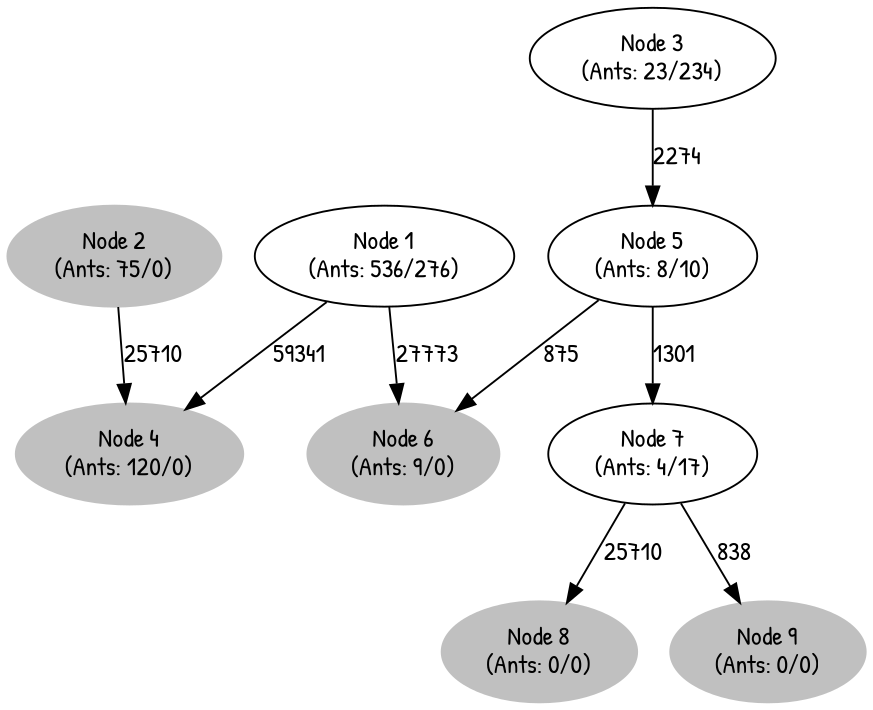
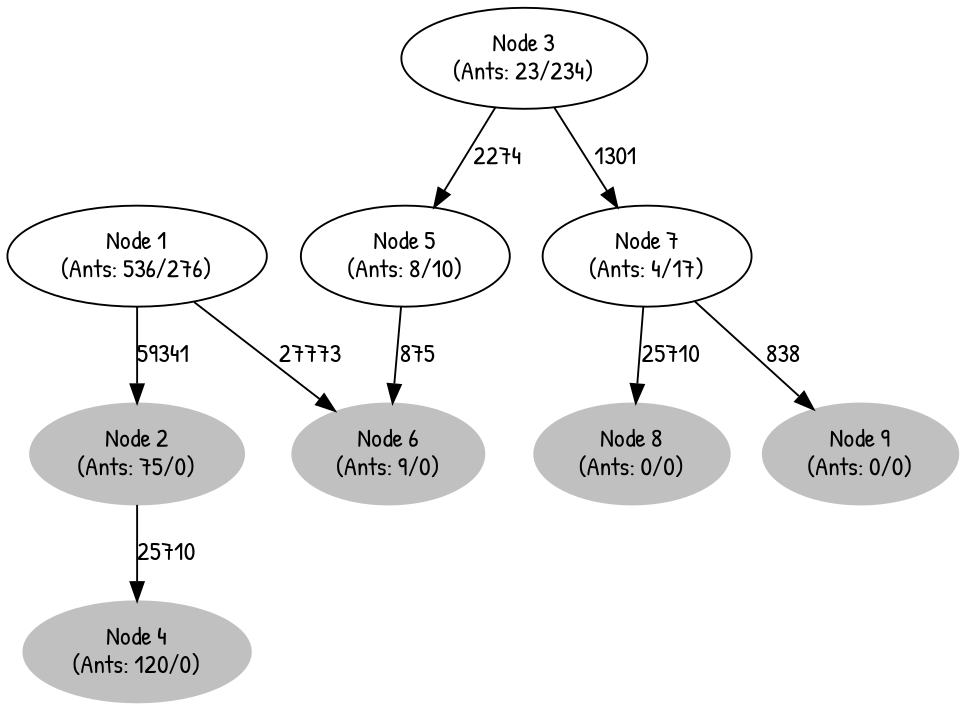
(653, 345) -> (581, 149)
(264, 350) -> (137, 345)
